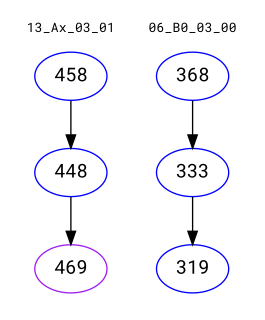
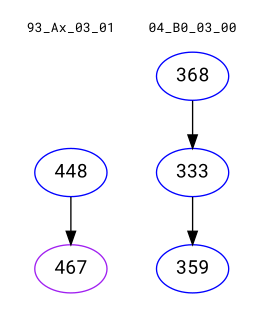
(72, 29) -> (72, 29)
(193, 29) -> (193, 29)
(71, 76) -> none
(71, 269) -> (71, 269)
(193, 269) -> (193, 269)
